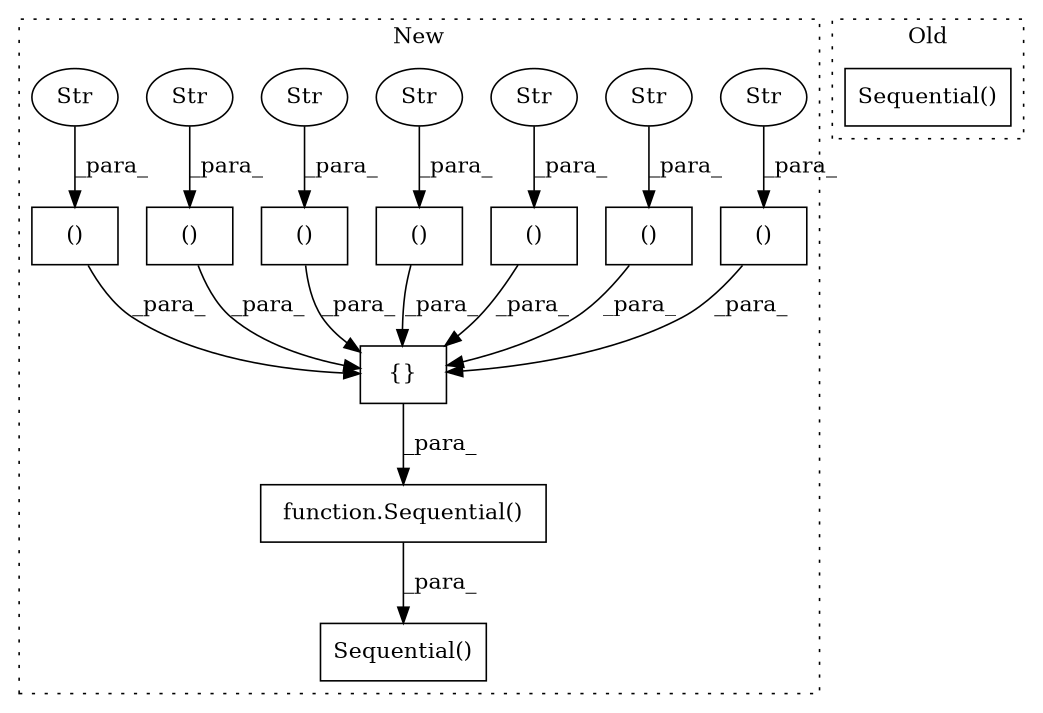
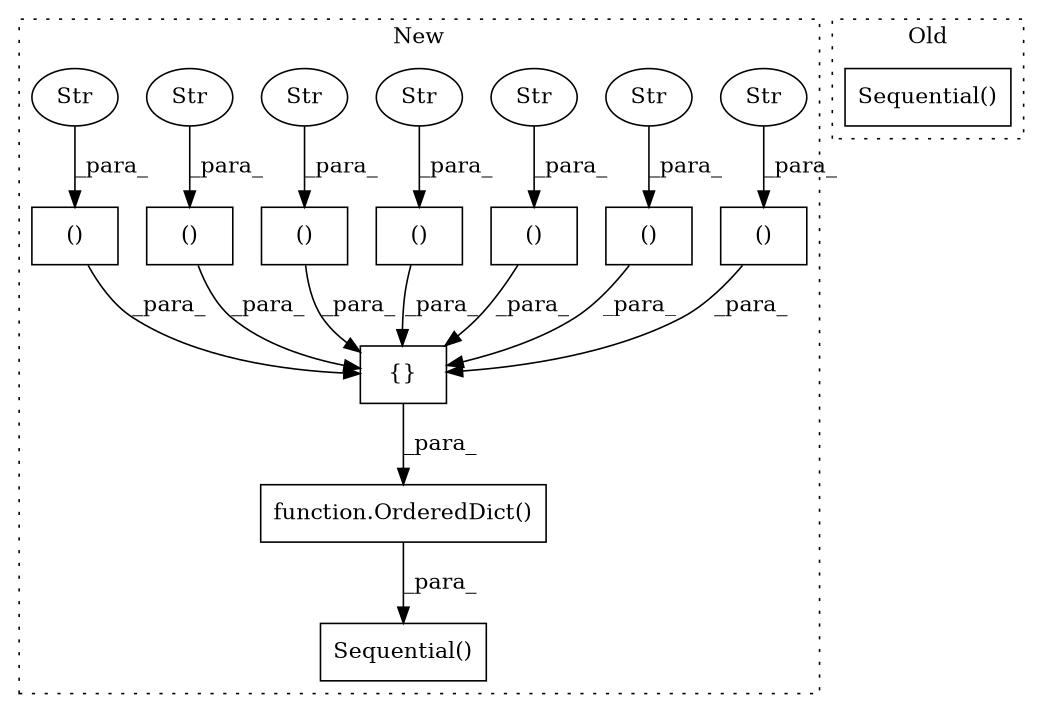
(403, 513) -> (403, 513)
